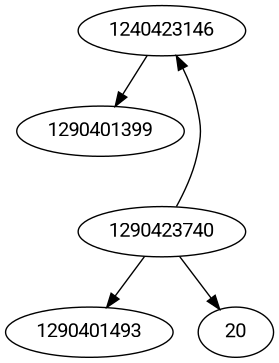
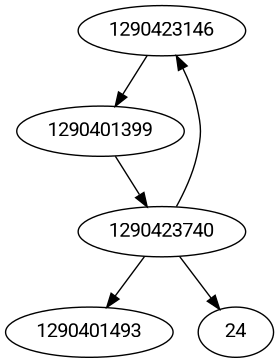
(162, 31) -> (162, 31)
none -> (127, 175)
(236, 332) -> (236, 332)
